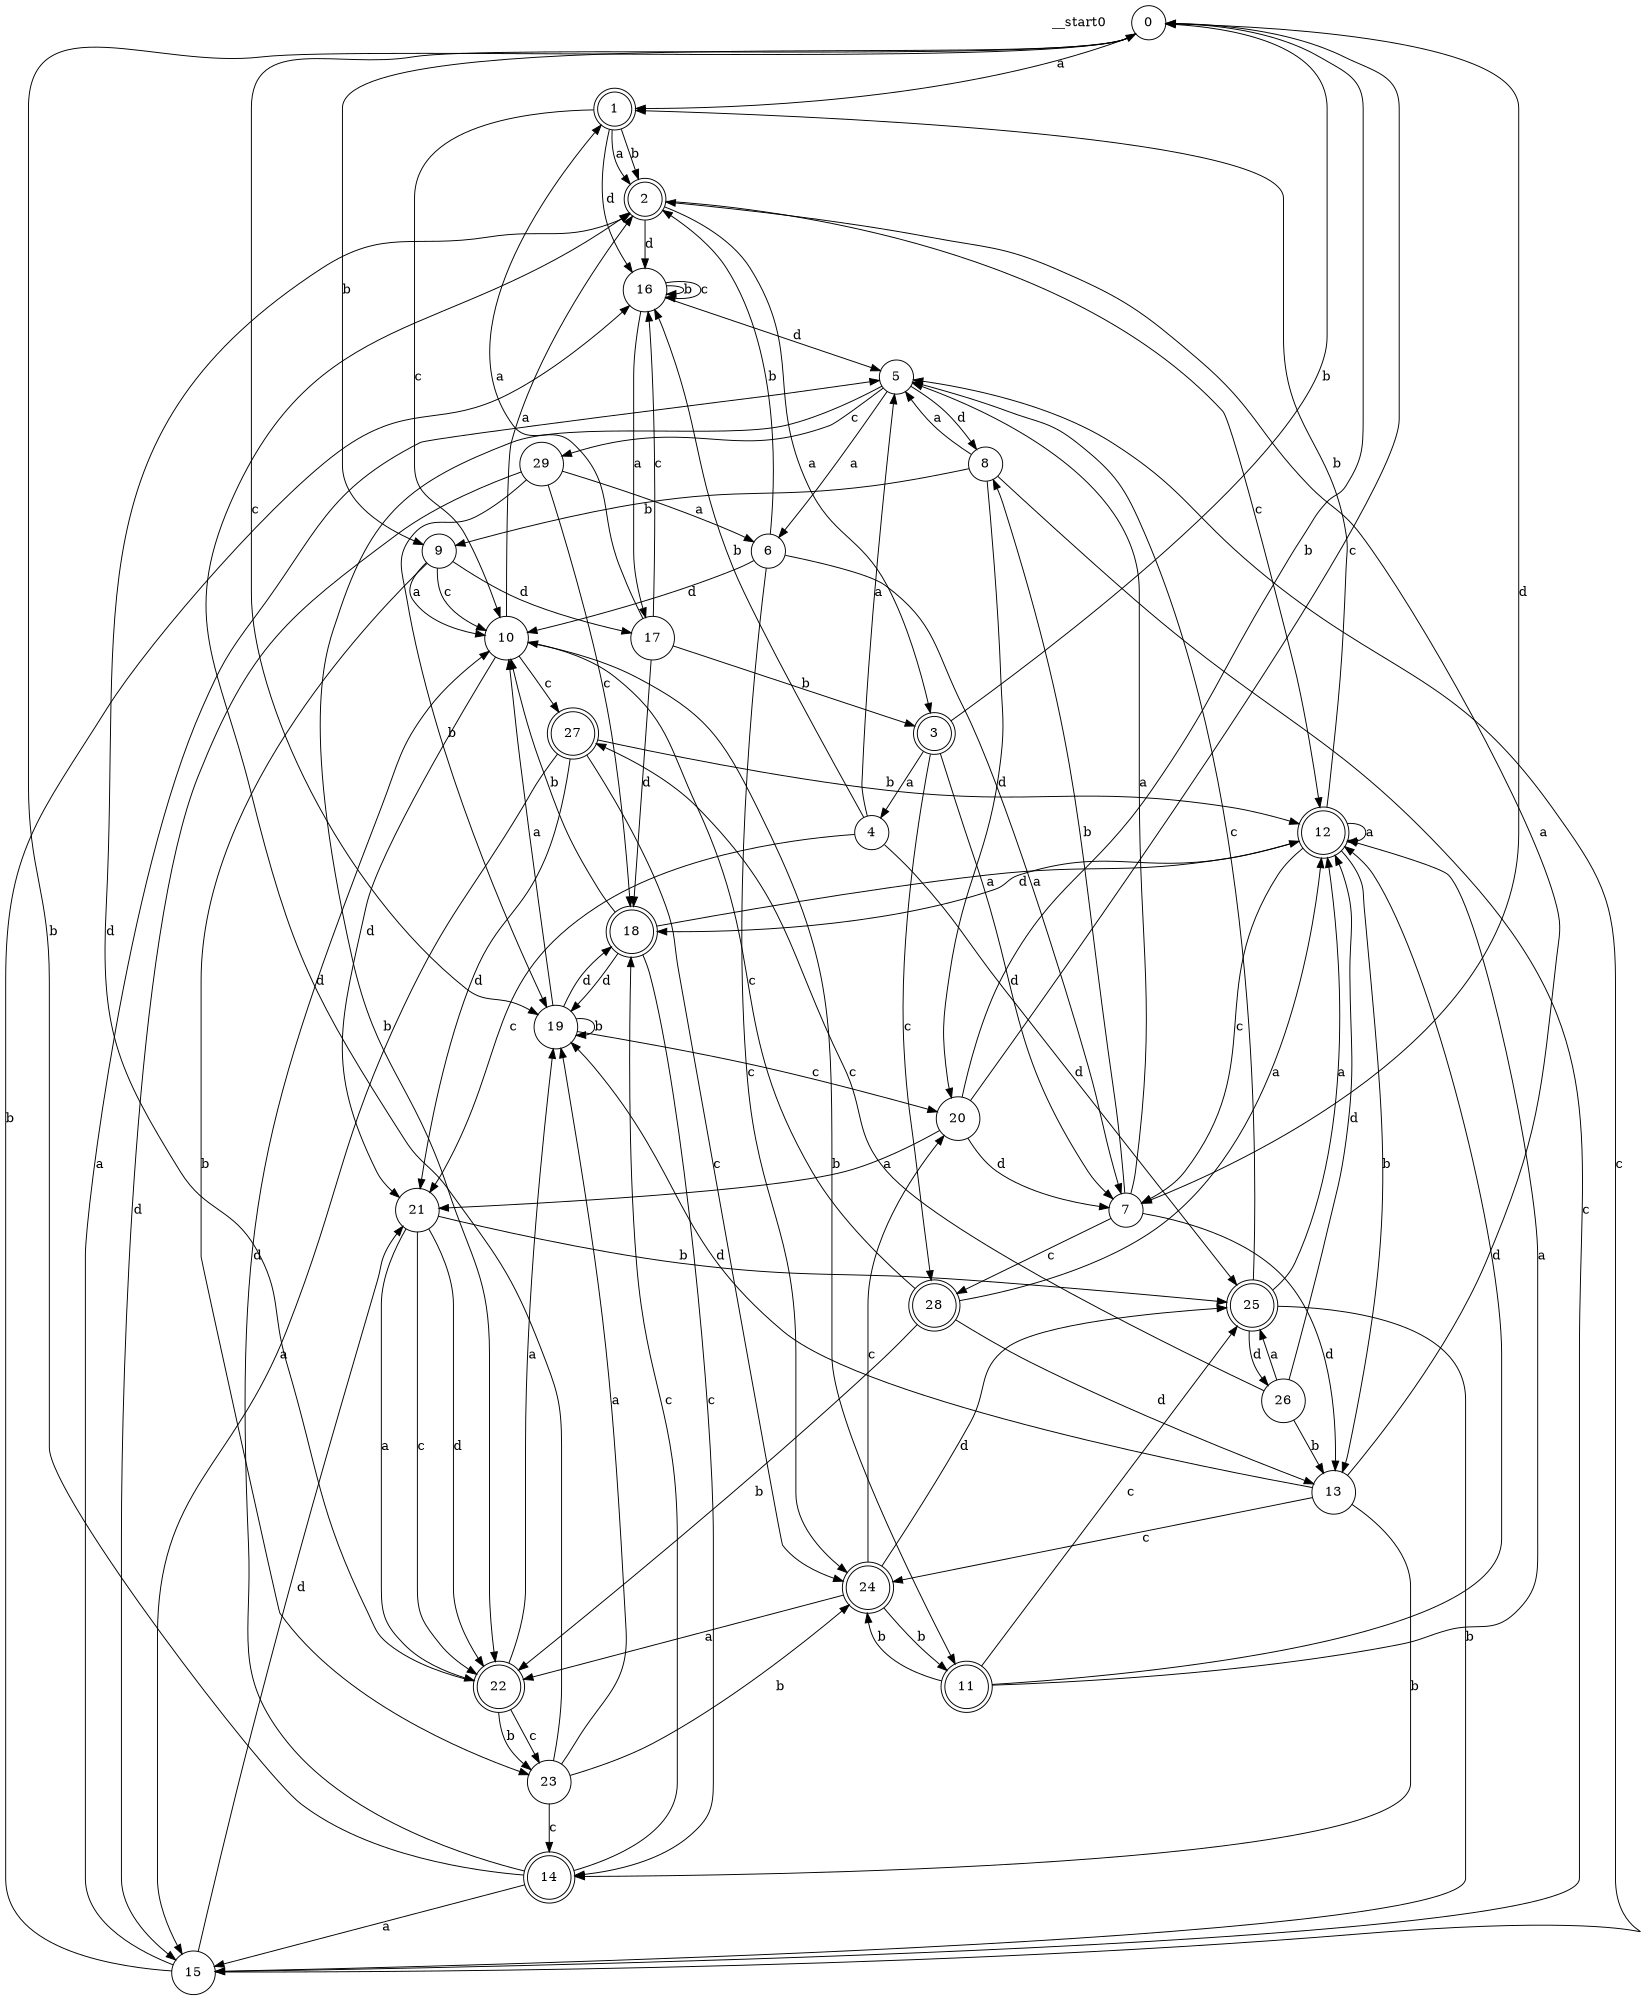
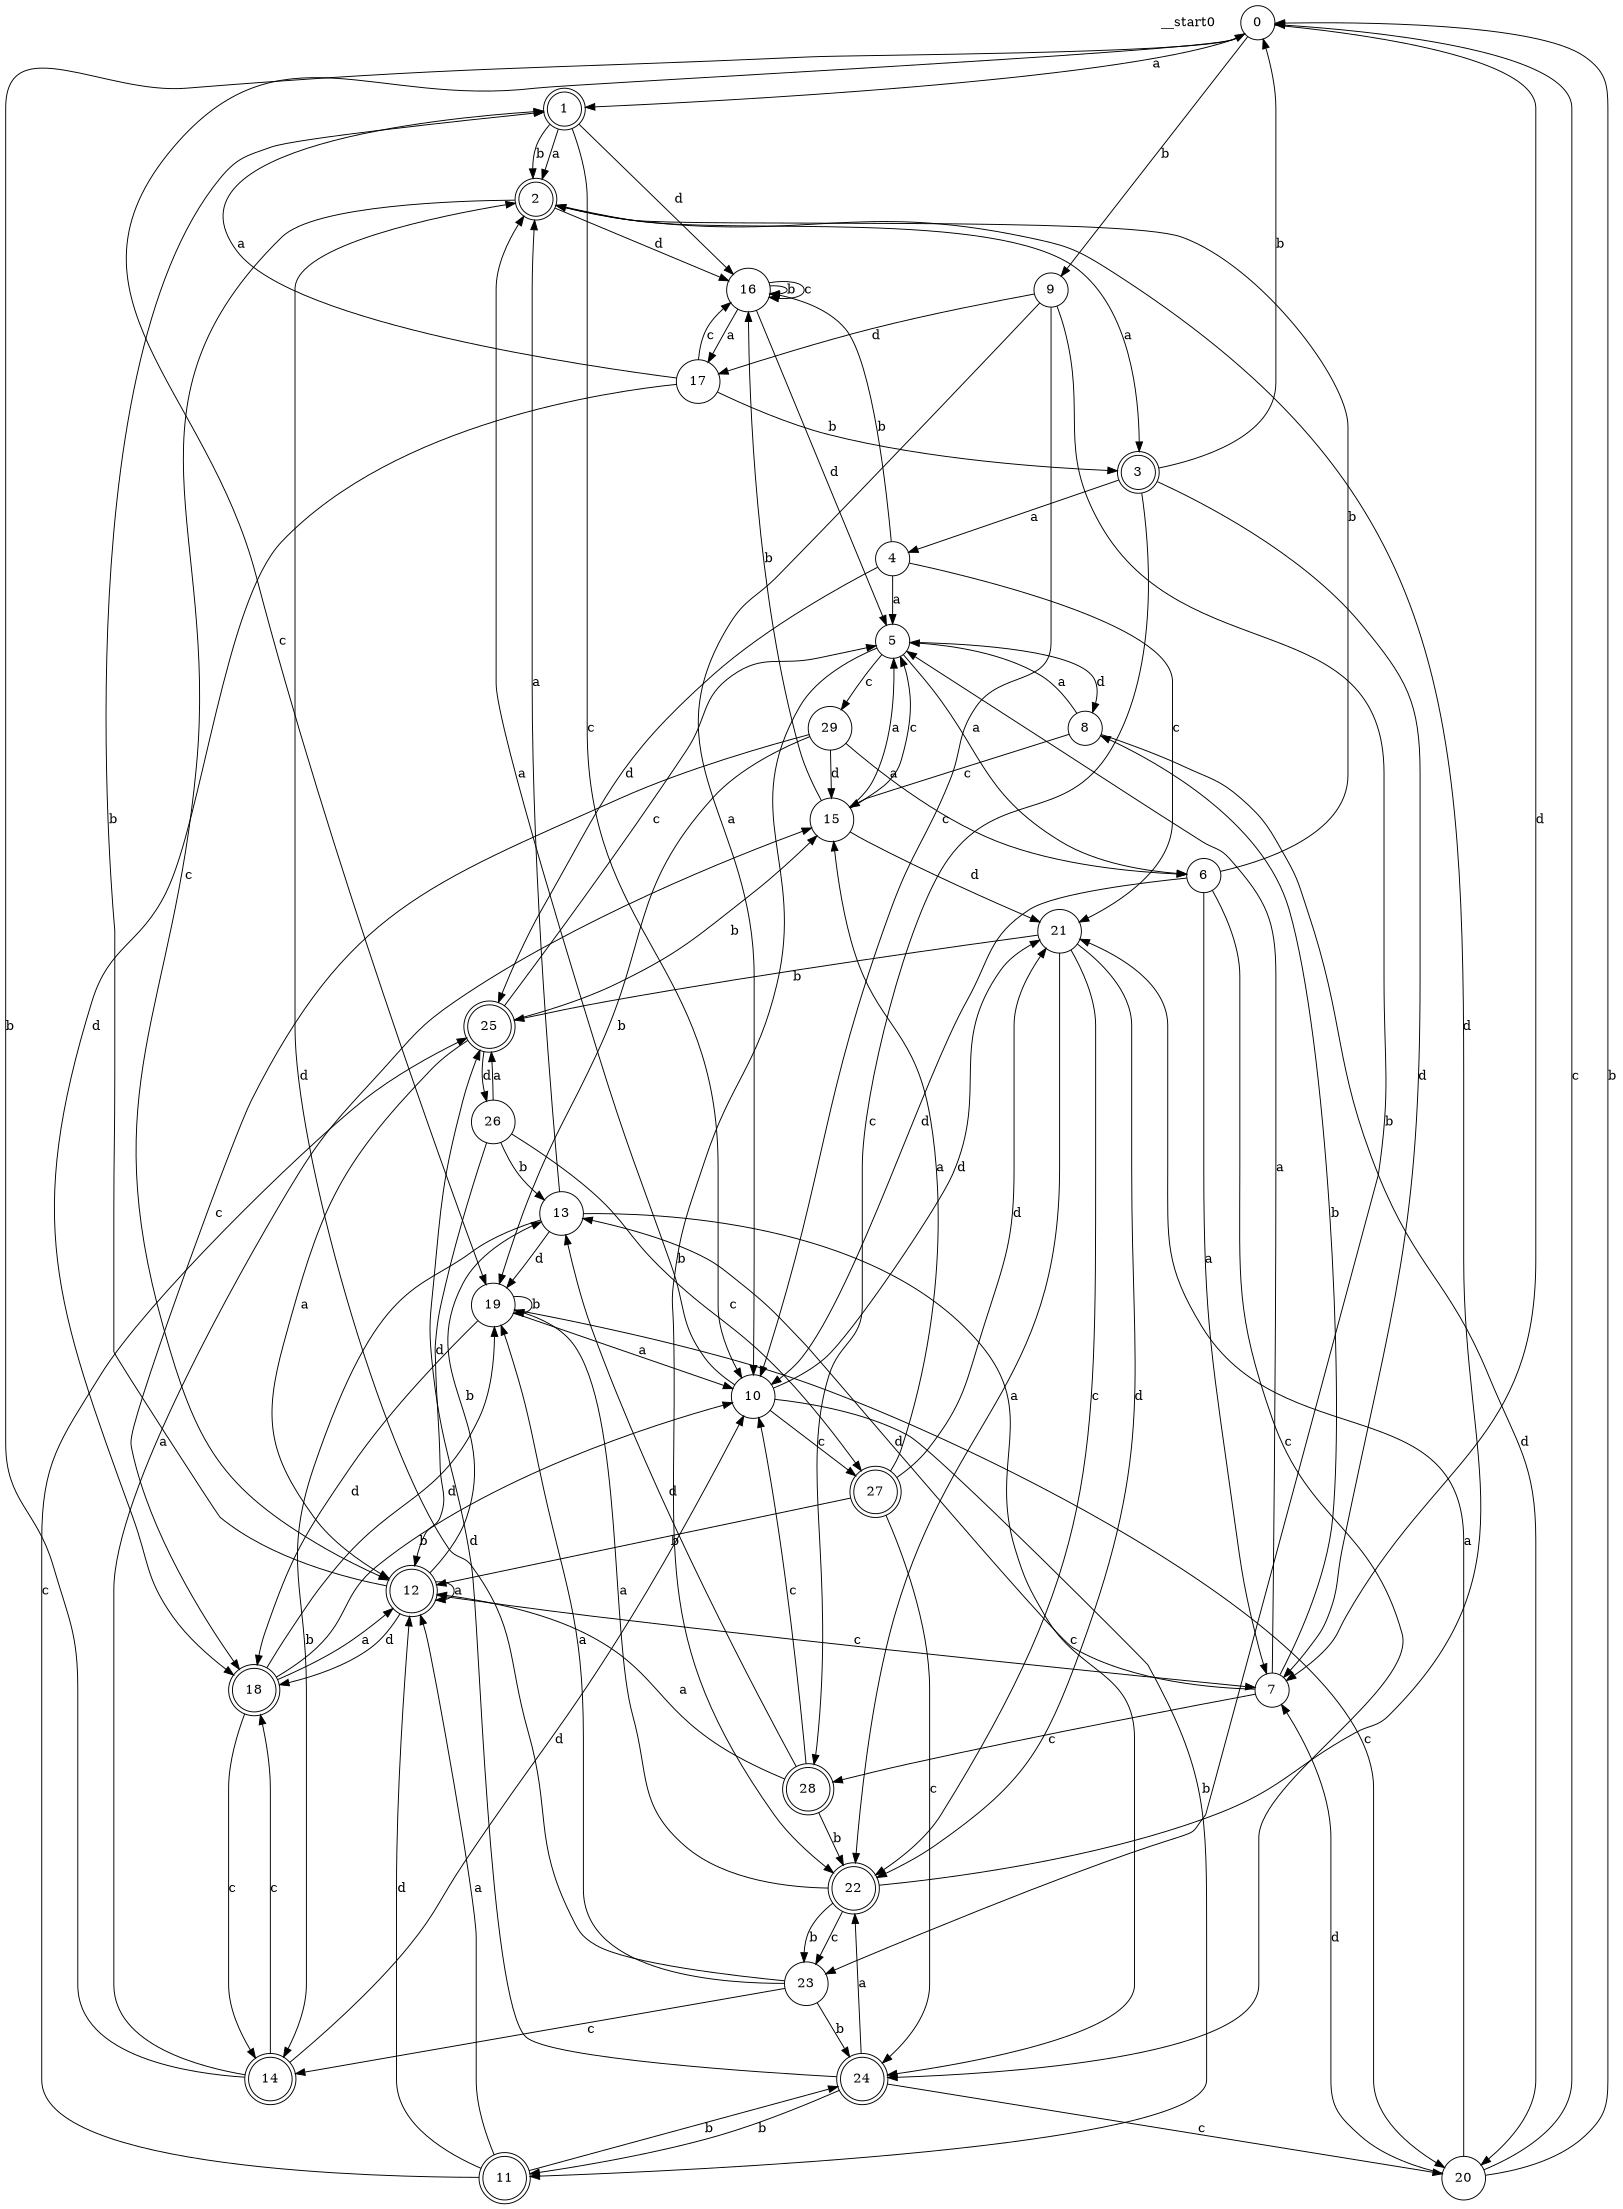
(715, 495) -> none
